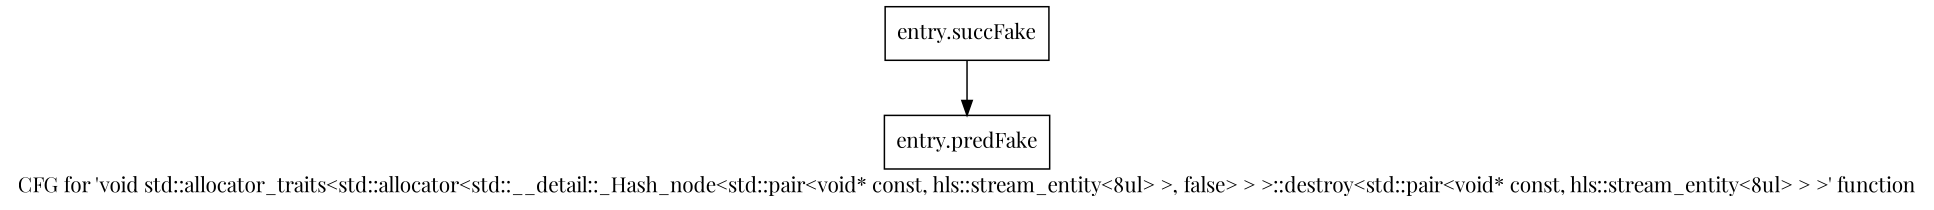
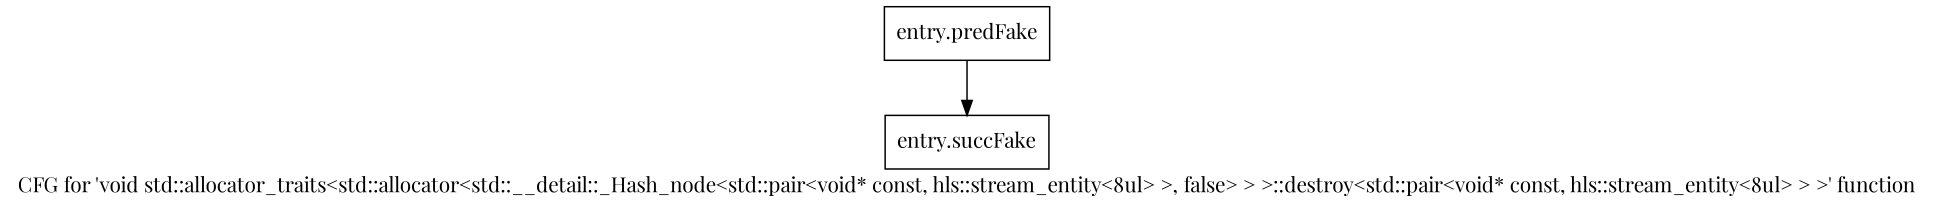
(967, 80) -> (967, 80)
